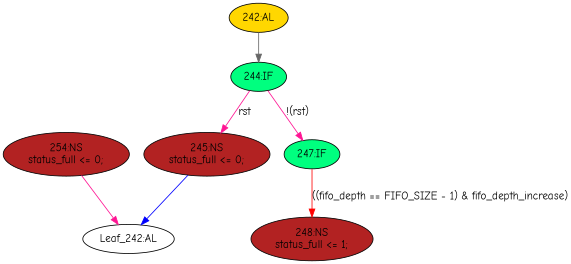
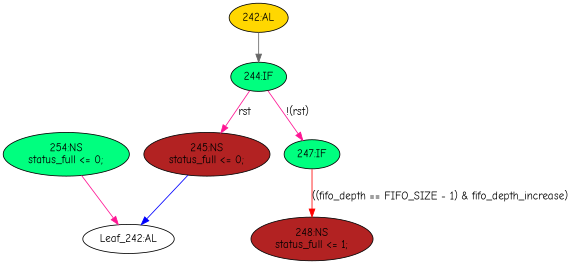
(66, 154) -> (66, 154)
